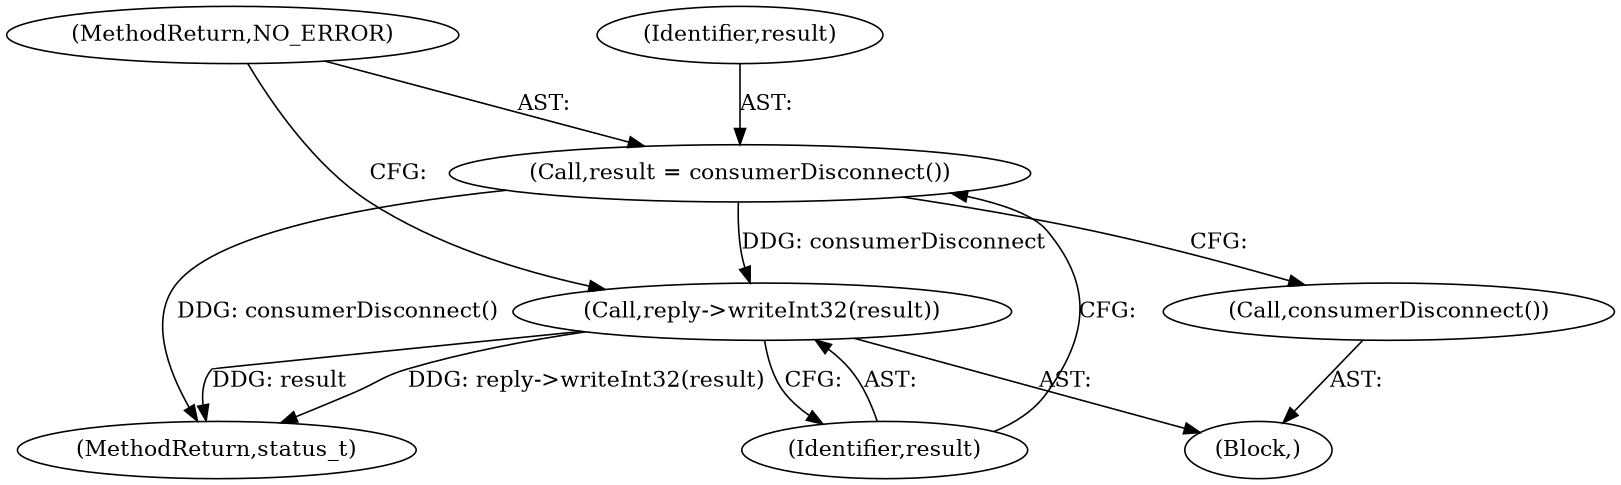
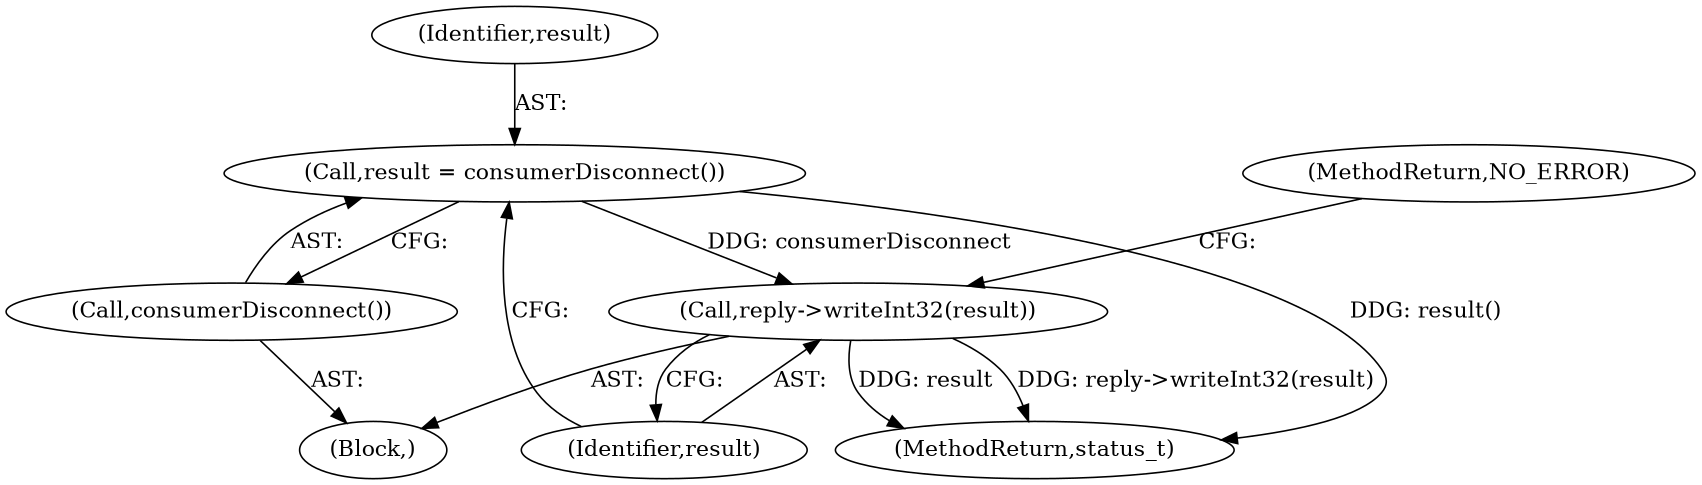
(477, 102) -> (288, 233)
(338, 312) -> (1426, 312)
